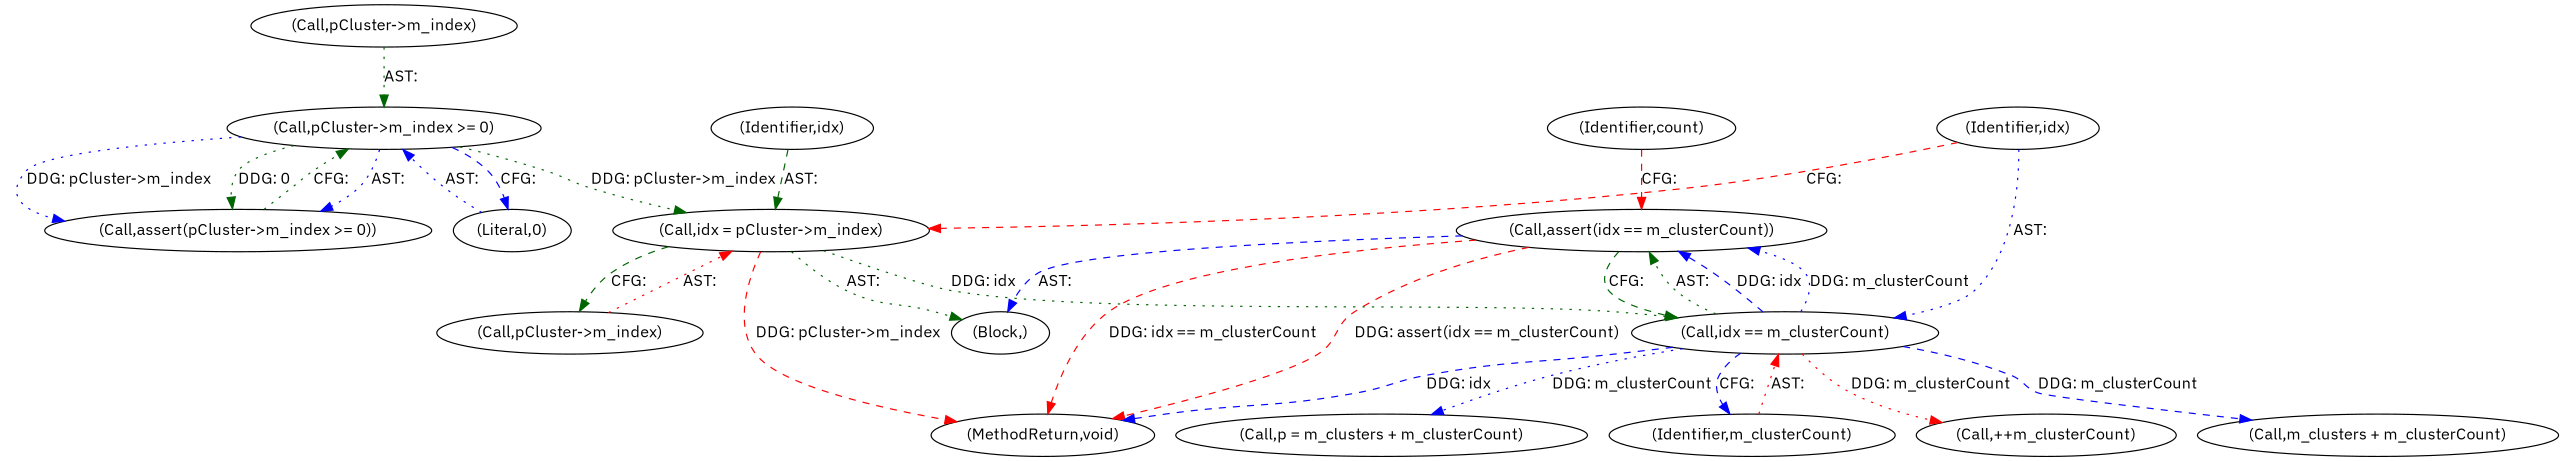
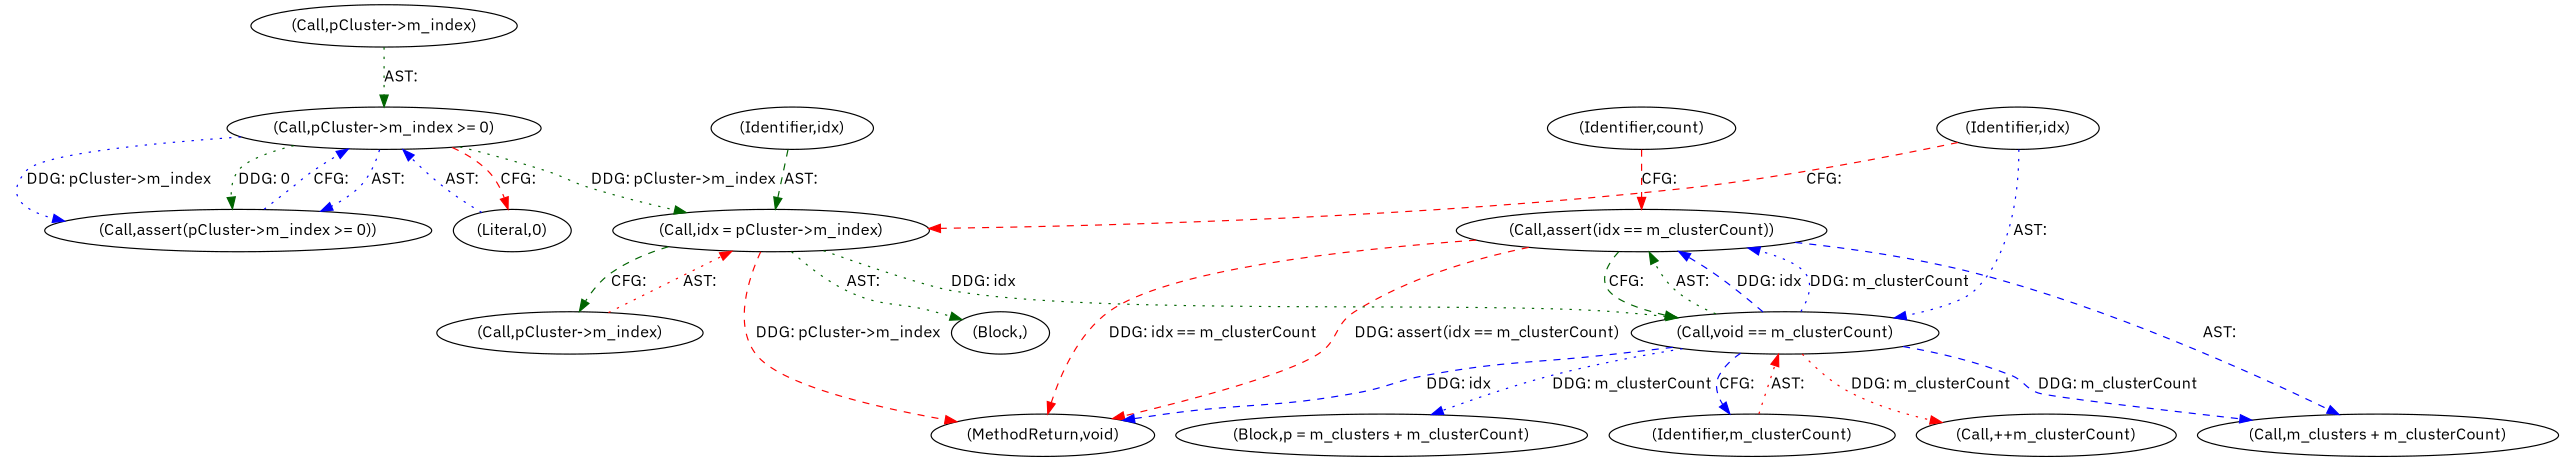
(484, 167) -> (484, 167)
(300, 181) -> (300, 181)
(1230, 246) -> (2069, 302)
(1785, 333) -> (1785, 333)
(1382, 435) -> (1382, 435)
